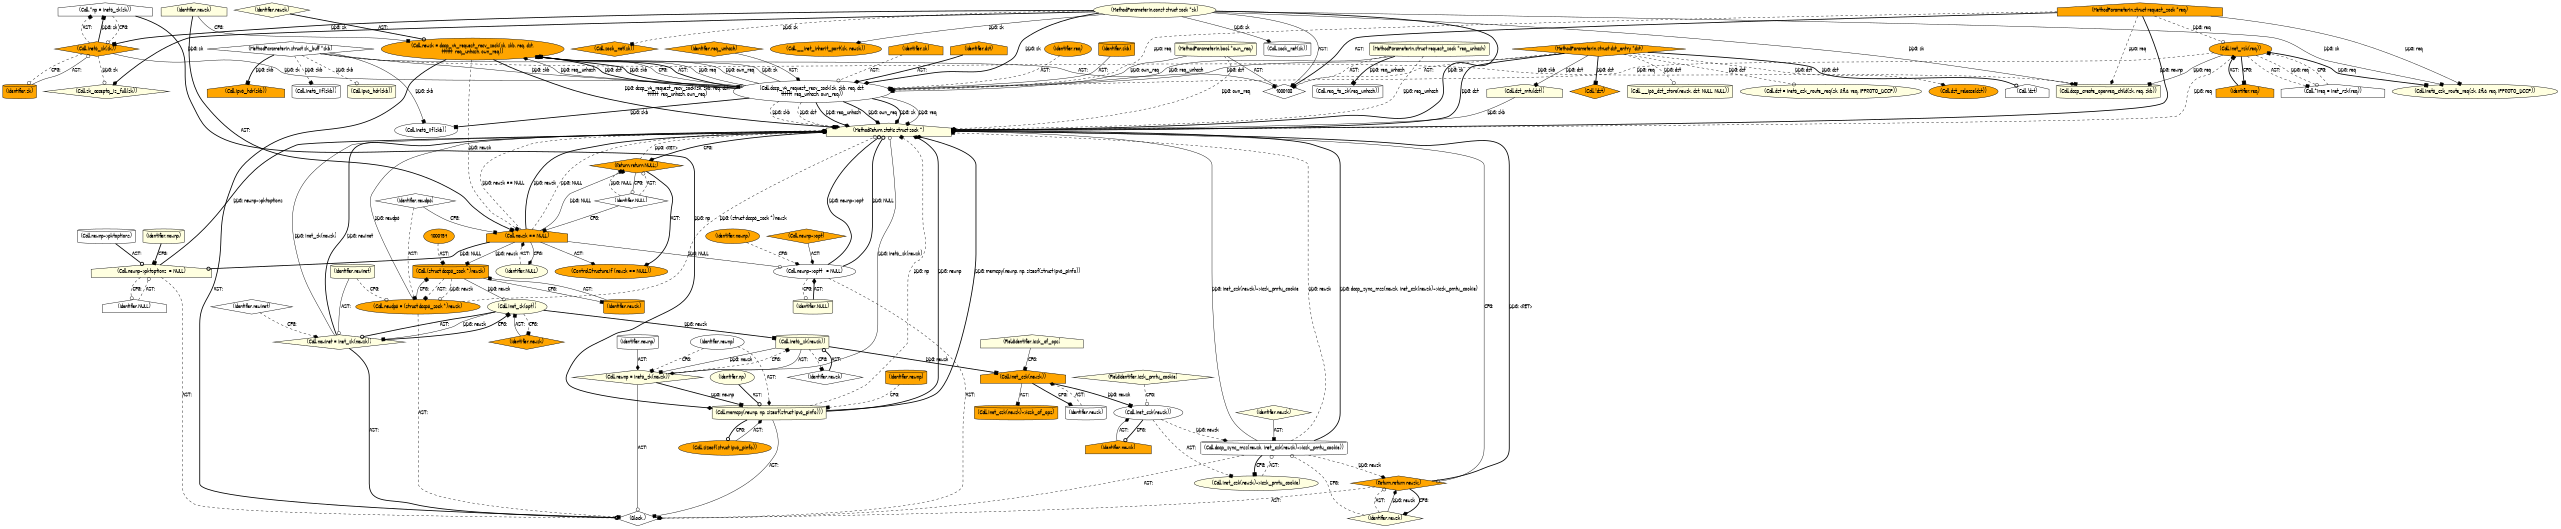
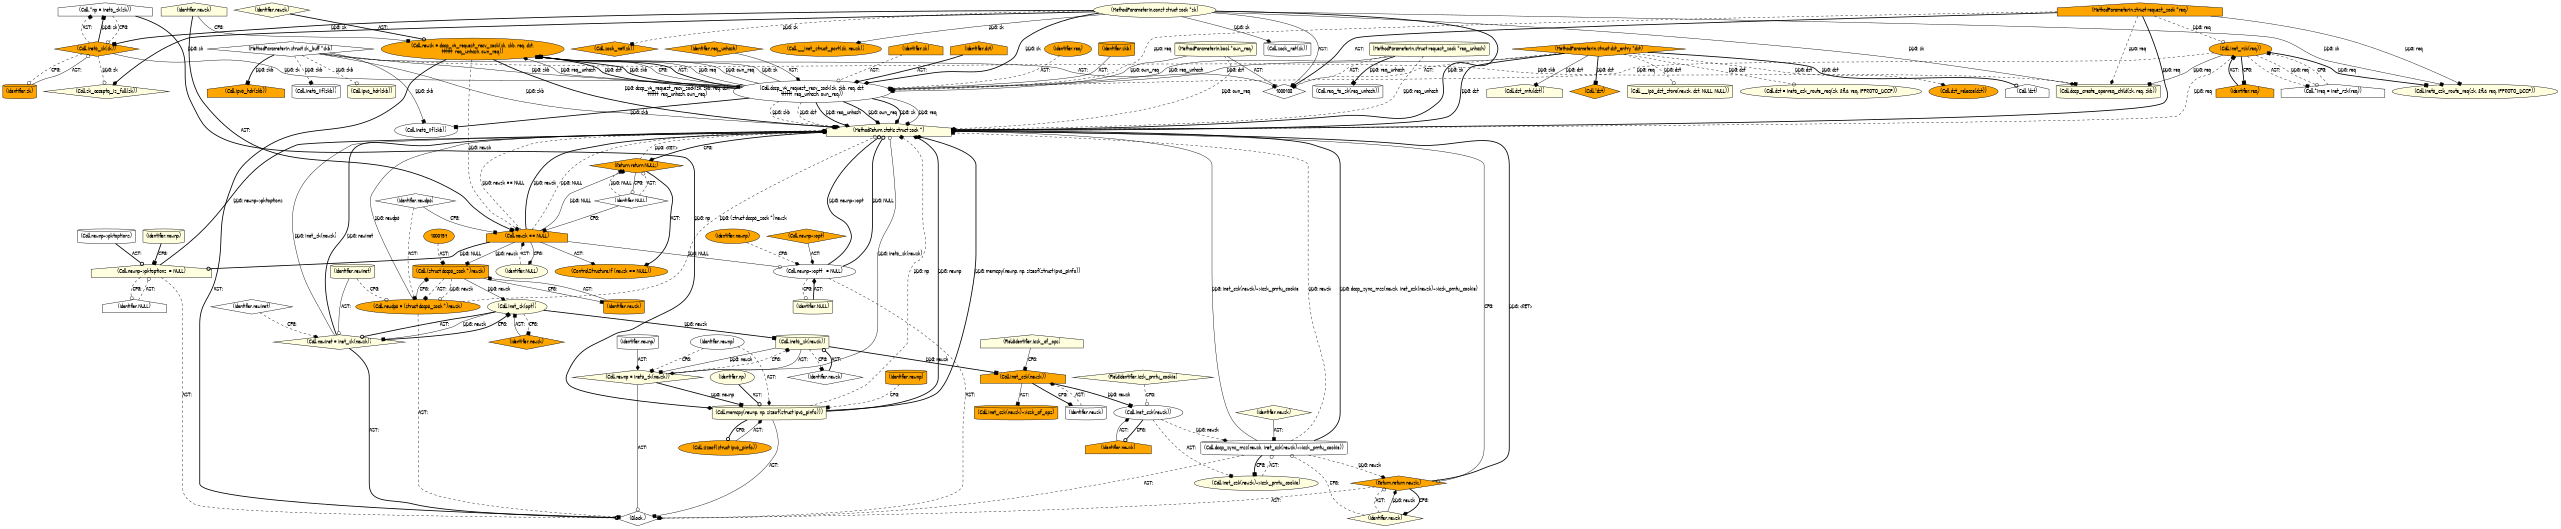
(826, 49) -> (826, 49)
(2172, 70) -> (2172, 70)
(1238, 127) -> (573, 109)
(483, 289) -> (483, 289)
